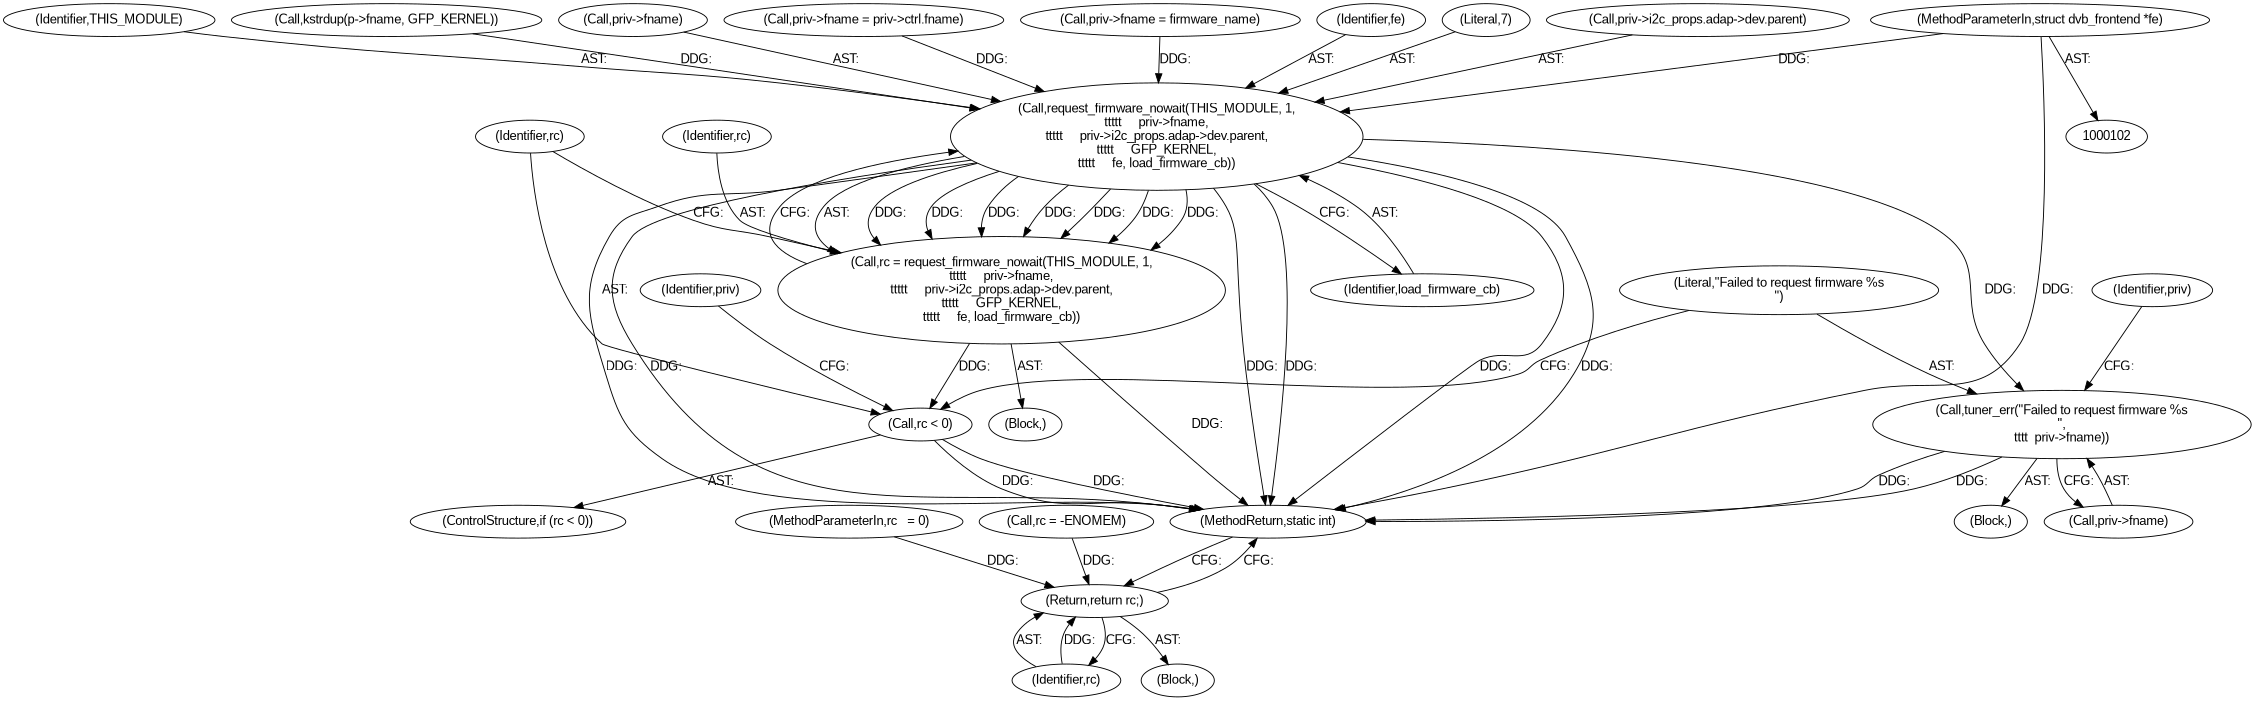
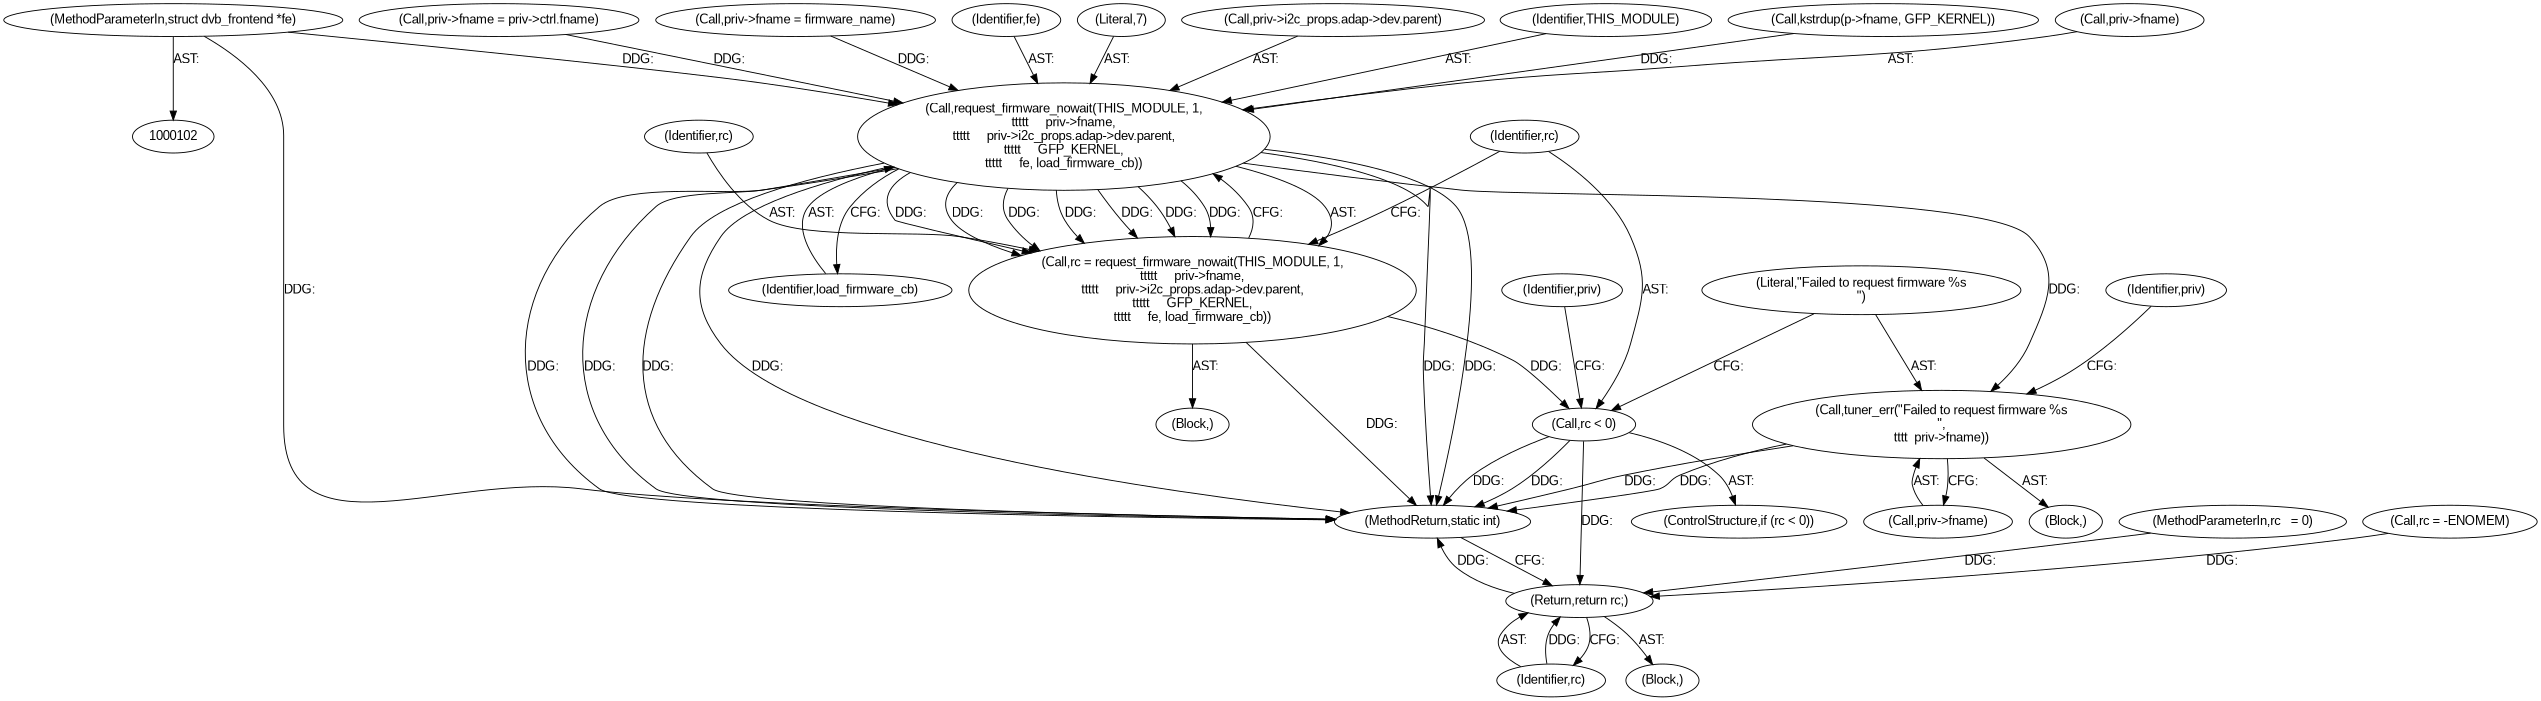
none -> (1582, 508)
(1260, 561) -> (1475, 561)
